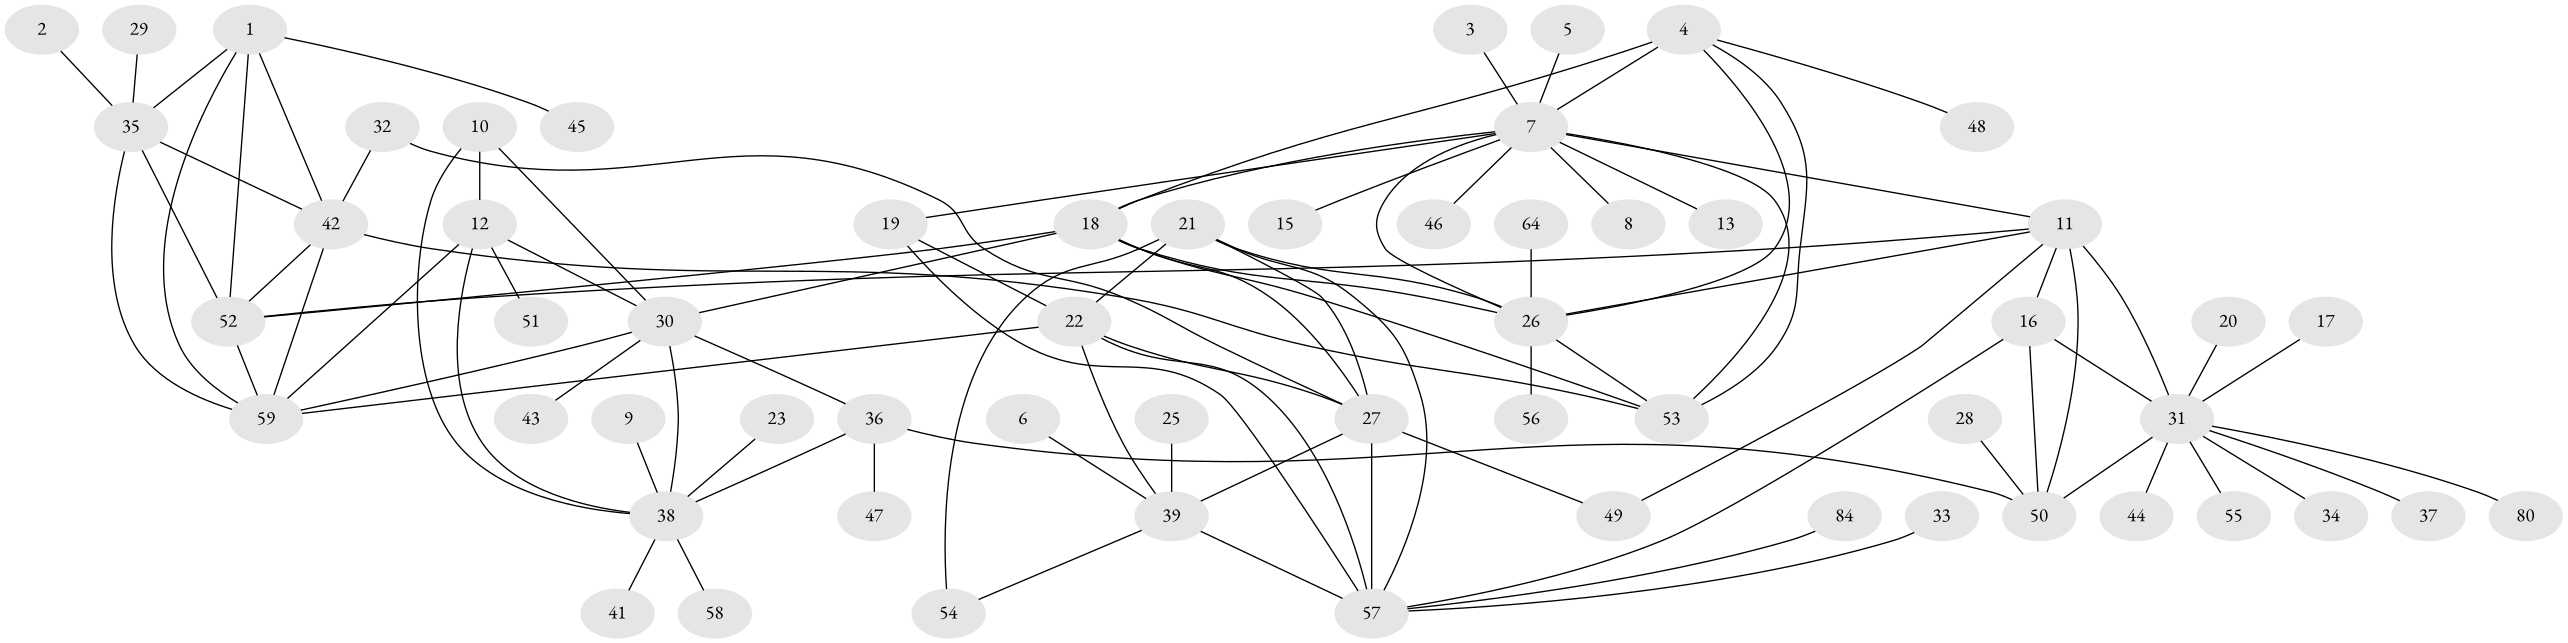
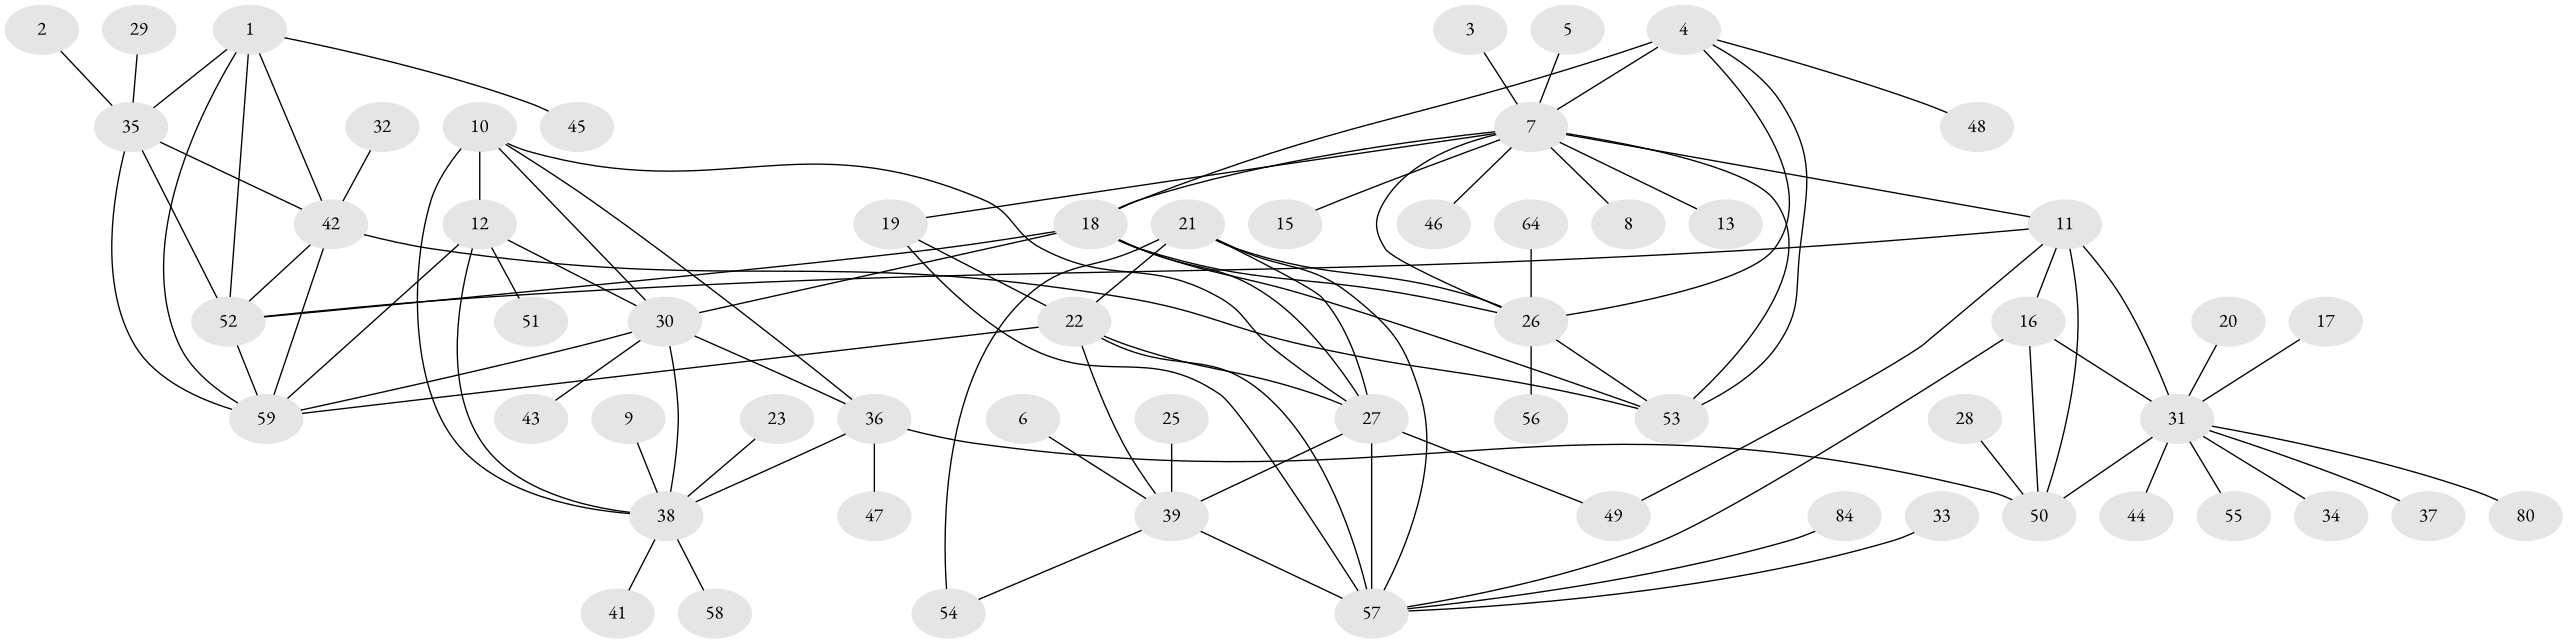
(902, 185) -> (956, 191)
none -> (674, 261)
(1810, 271) -> none
